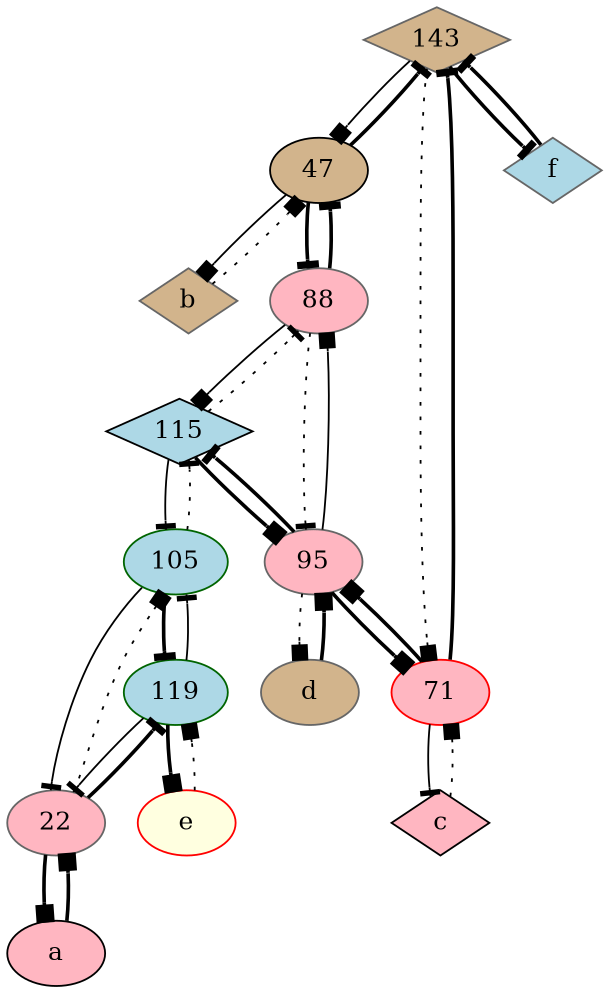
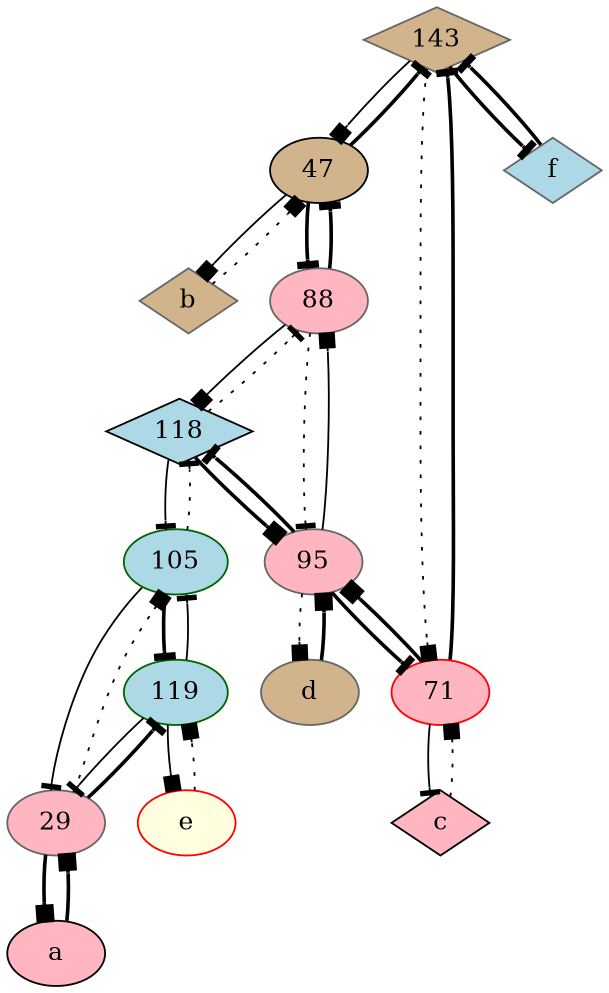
(179, 431) -> (179, 431)
(362, 625) -> (366, 628)
(168, 749) -> (168, 749)
(56, 823) -> (56, 823)
